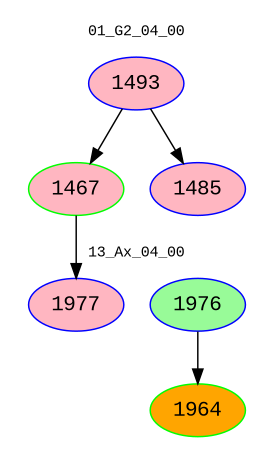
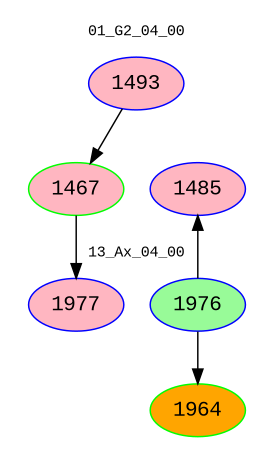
(163, 130) -> (198, 254)
